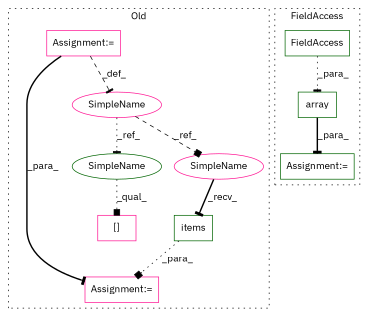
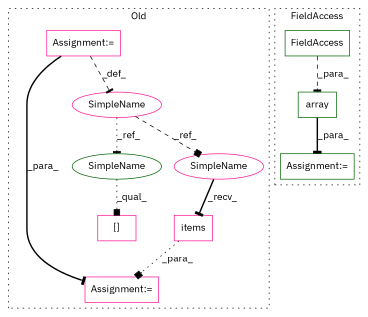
(317, 72) -> (317, 72)
(193, 228) -> (193, 228)
